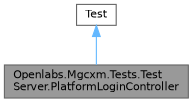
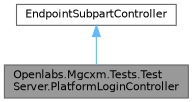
(96, 15) -> (96, 15)
